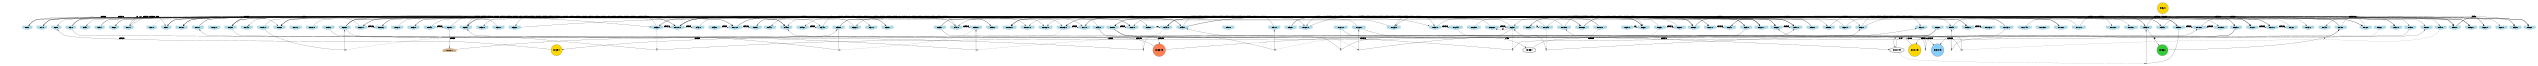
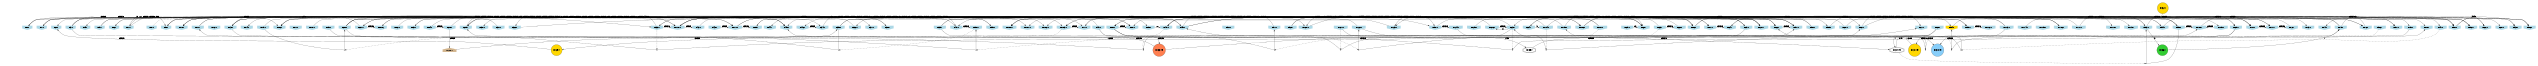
(1952, 28) -> (1952, 28)
